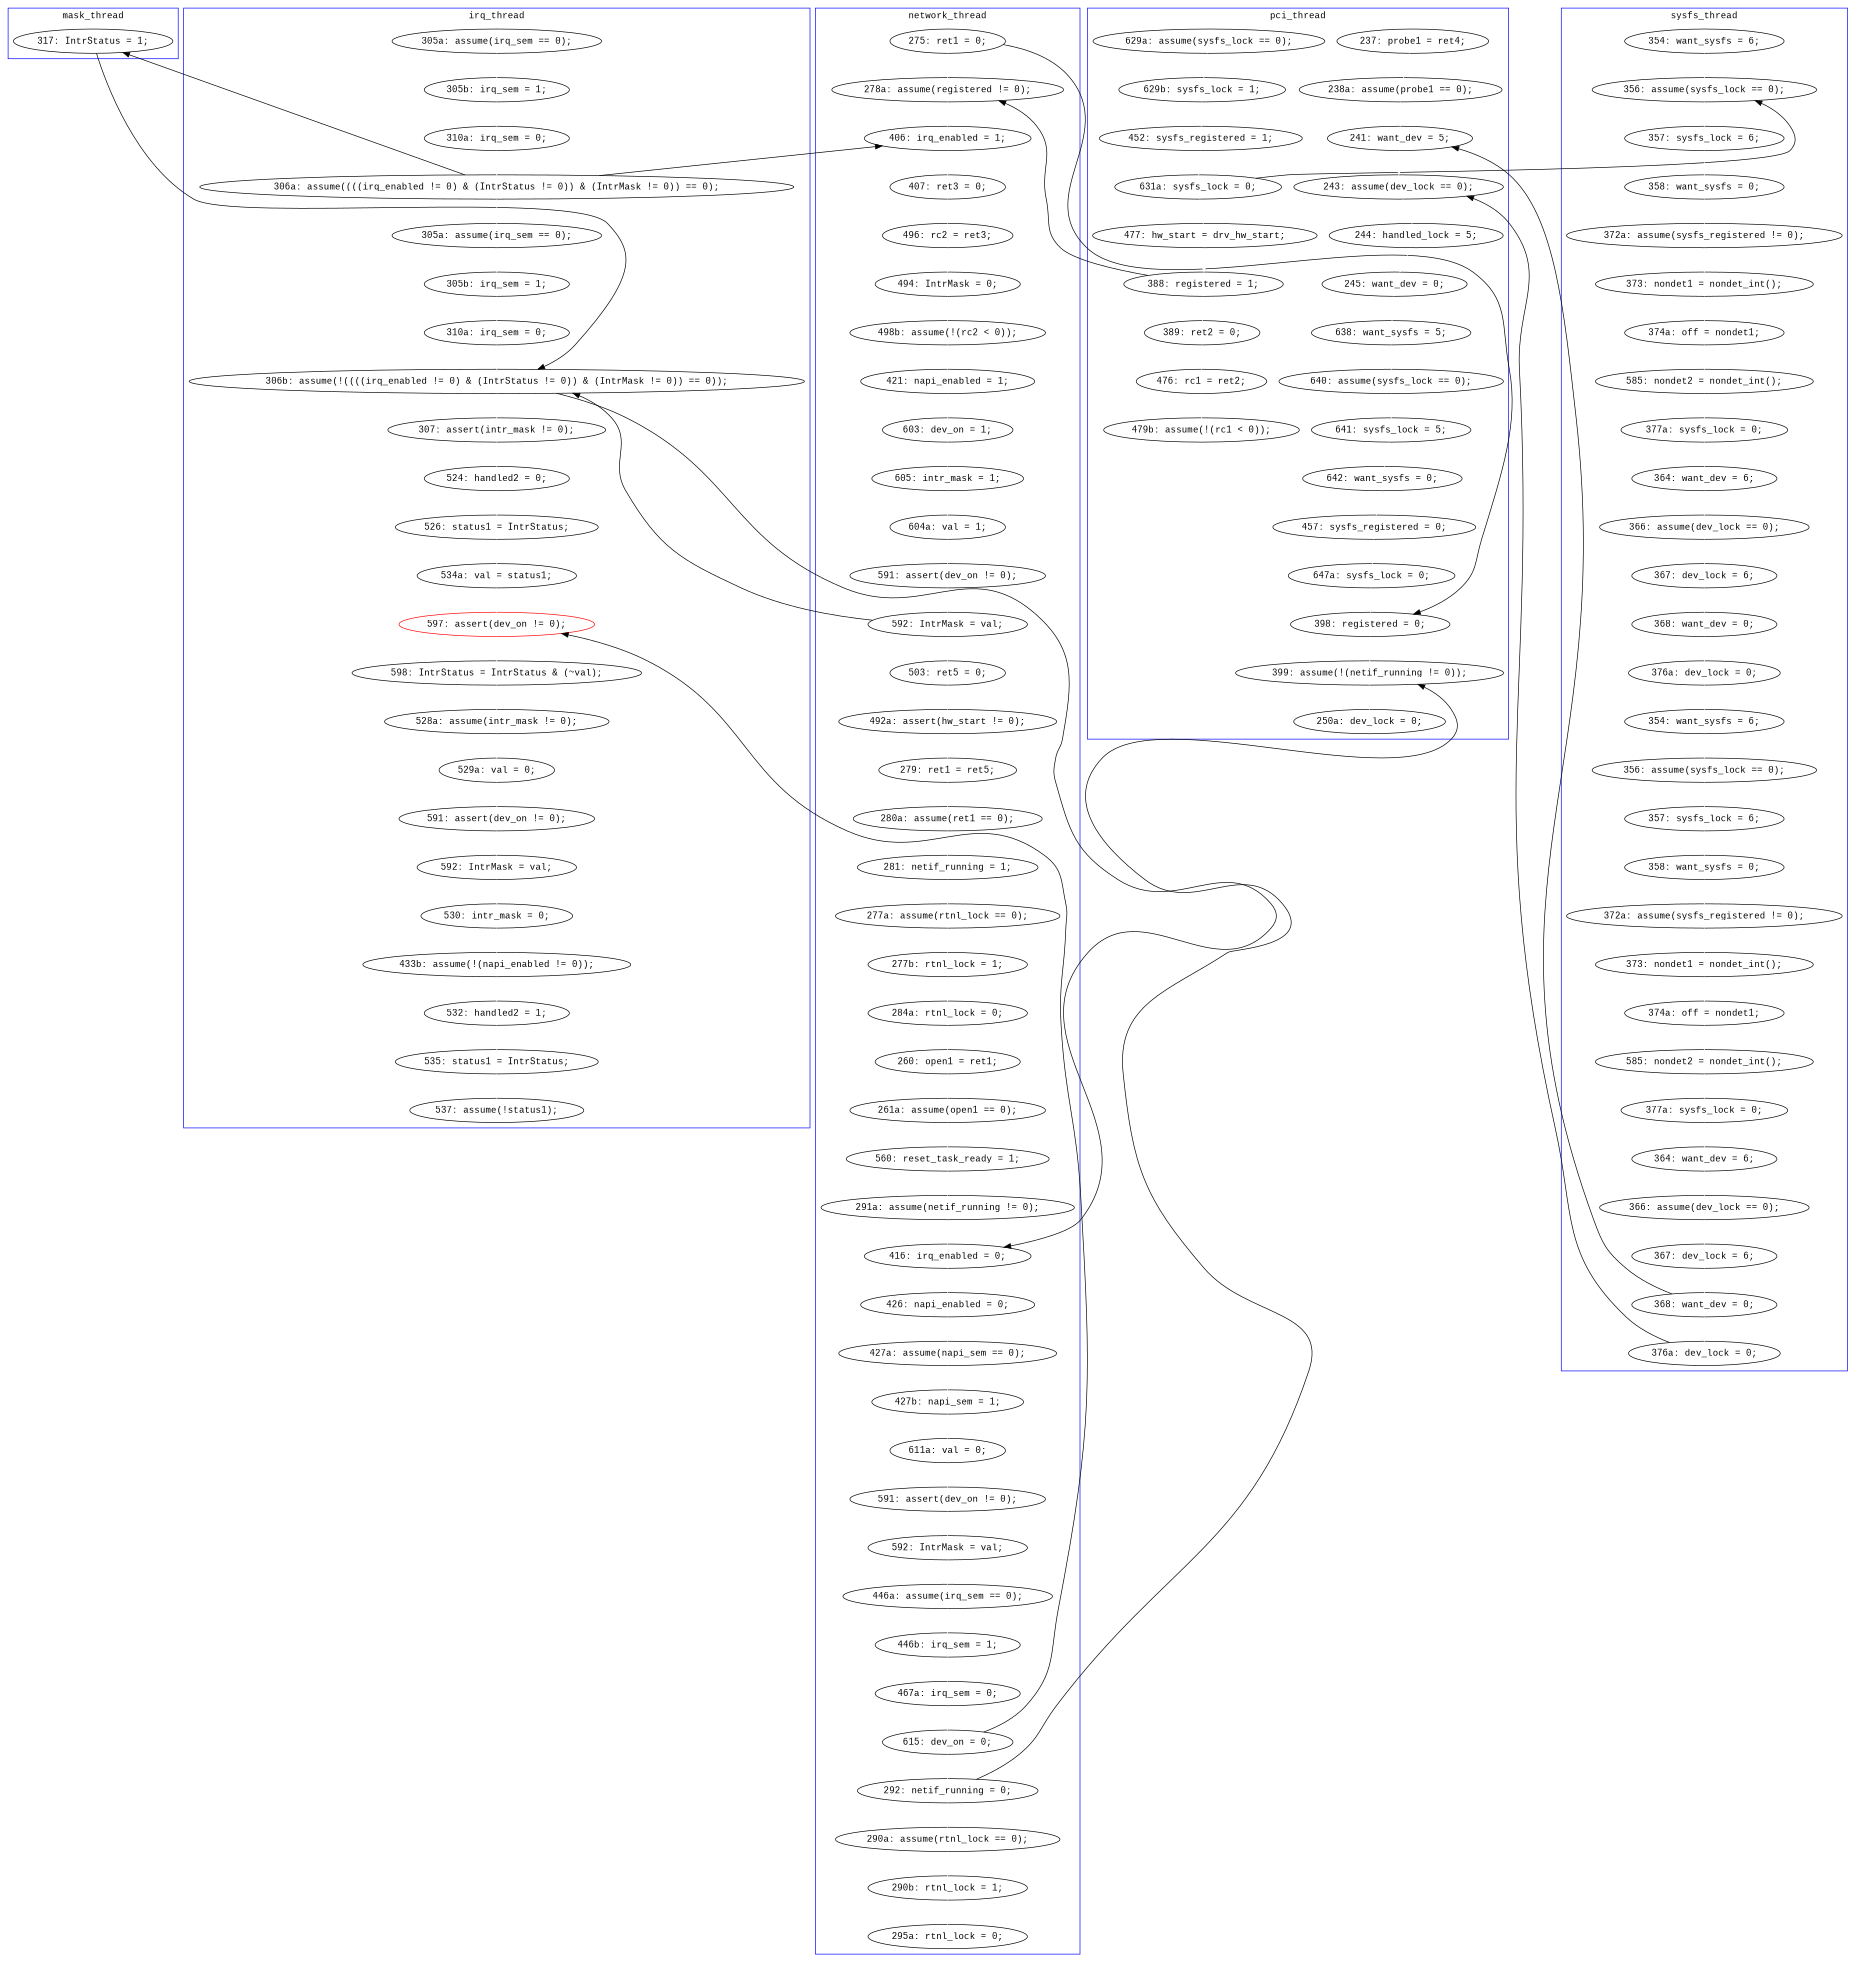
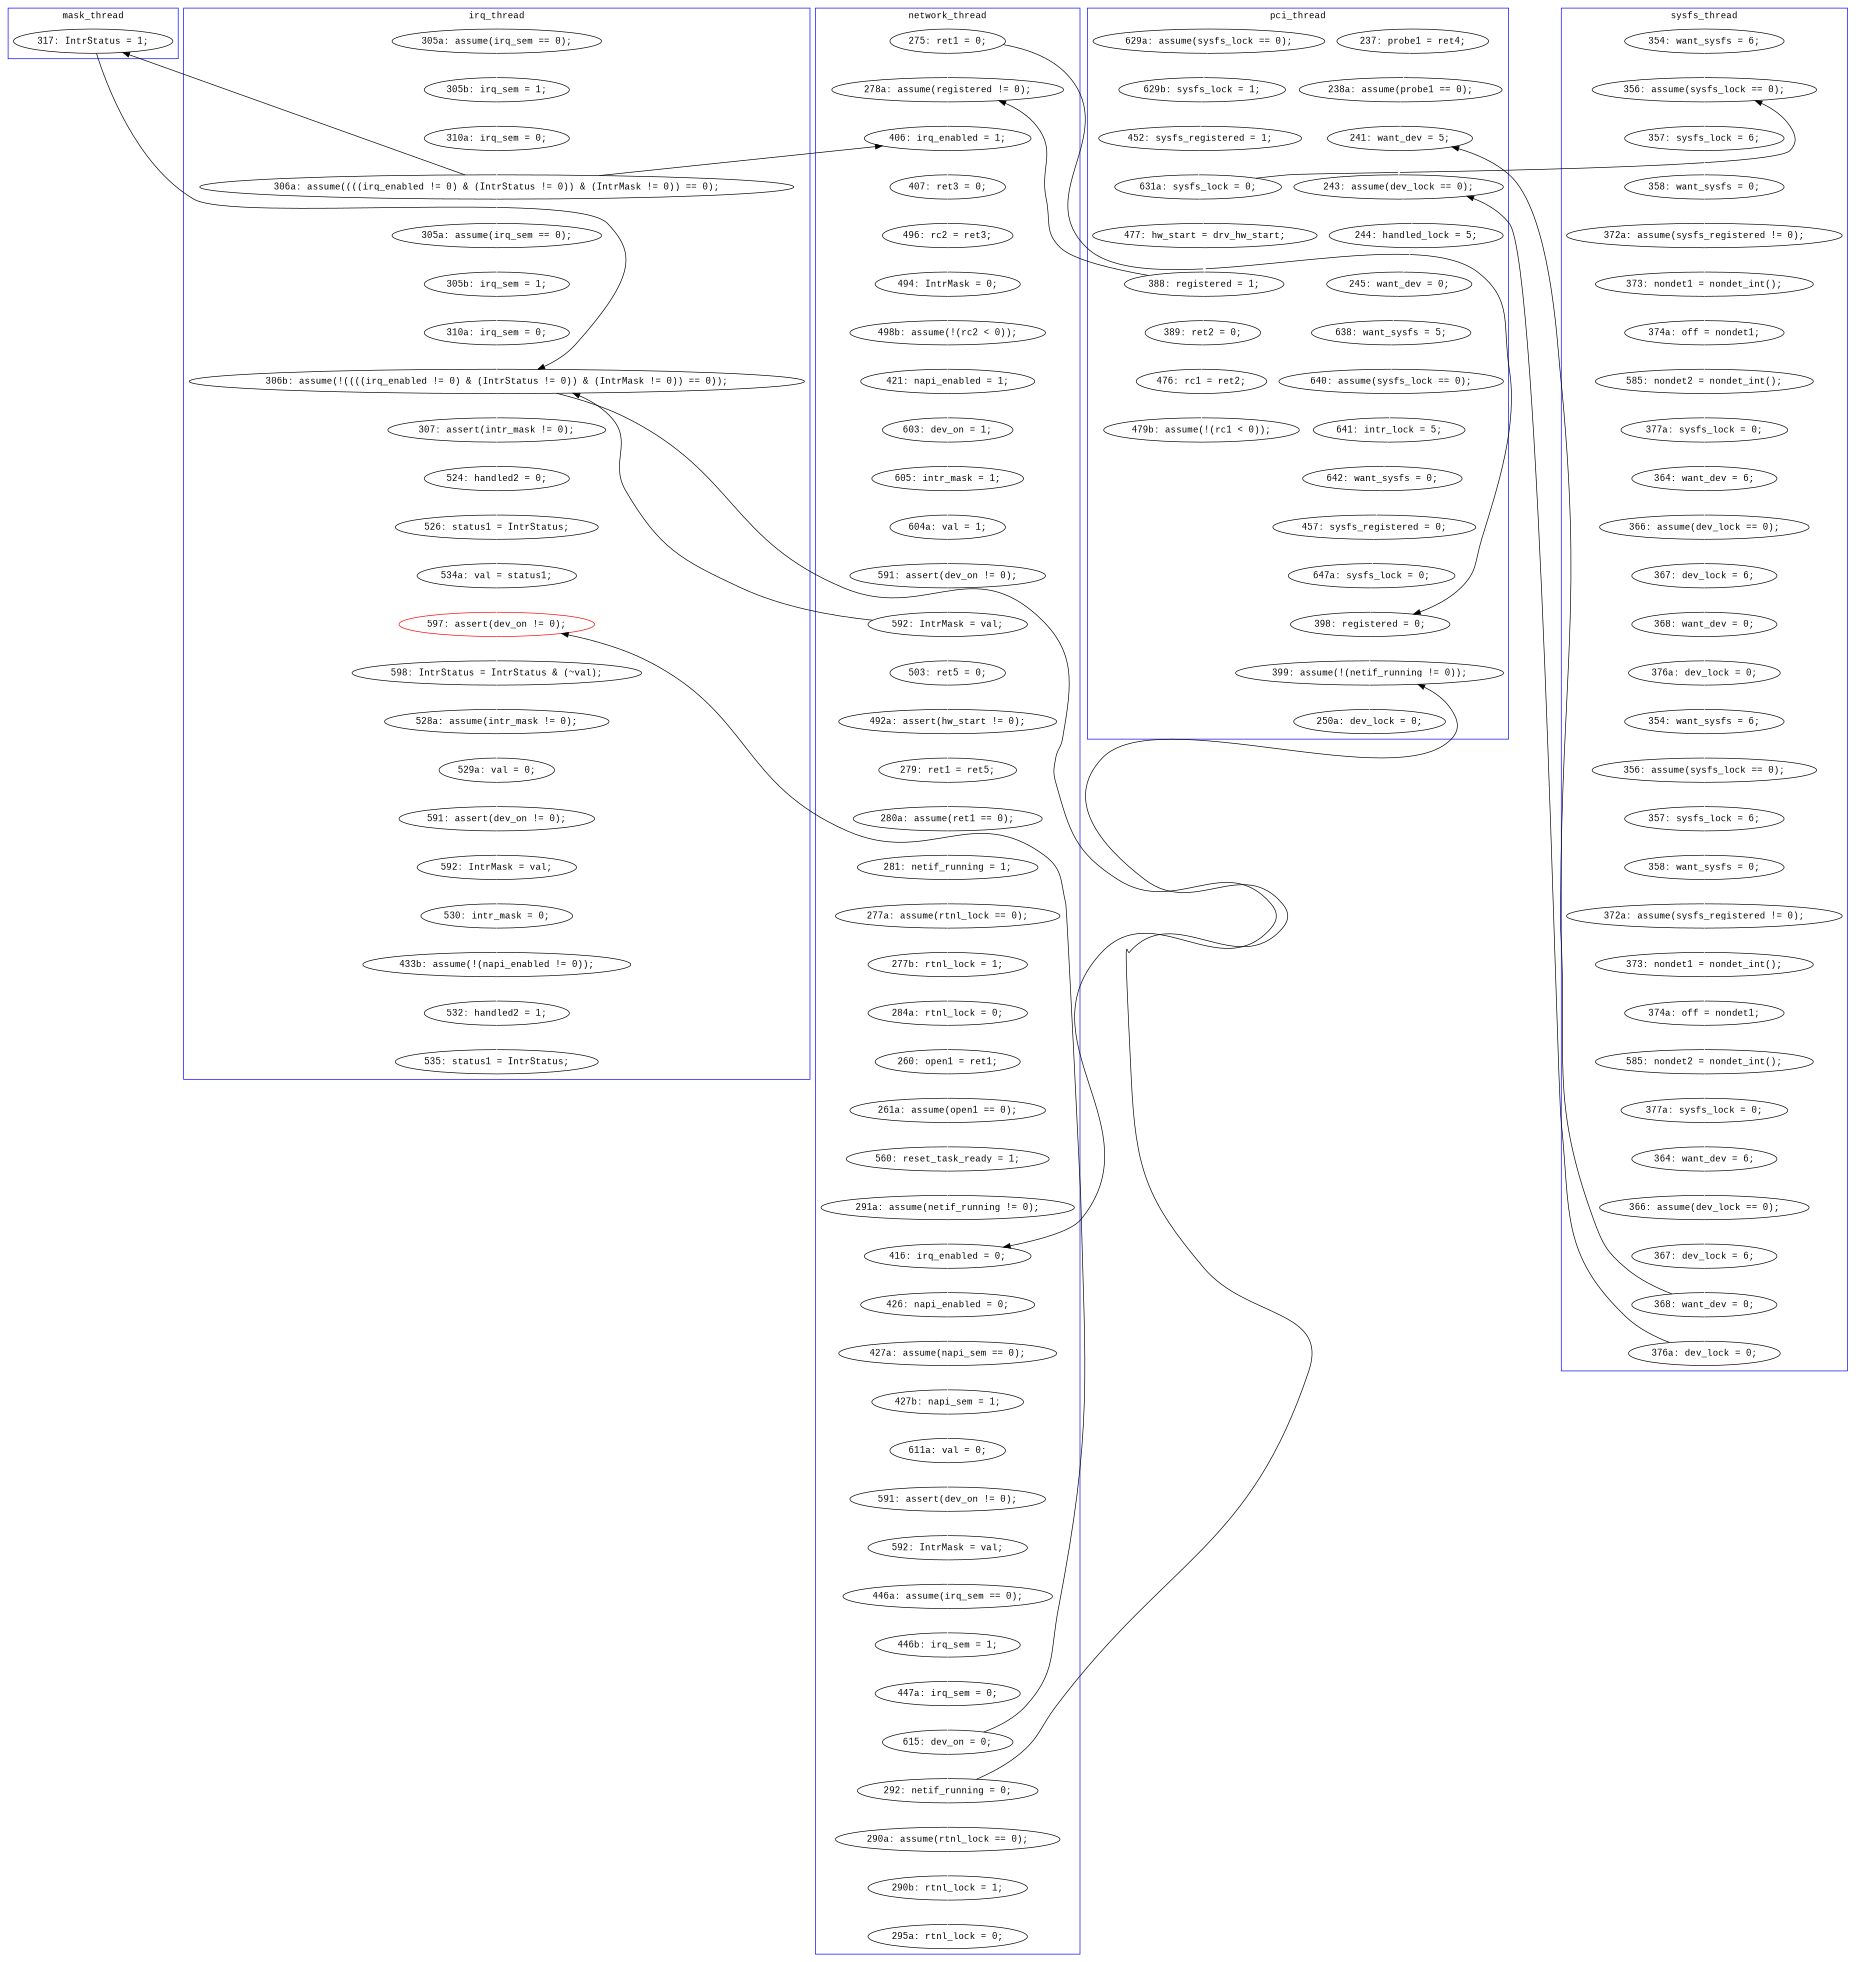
(1391, 430) -> (1389, 430)
(497, 1110) -> none
(948, 1694) -> (948, 1694)
